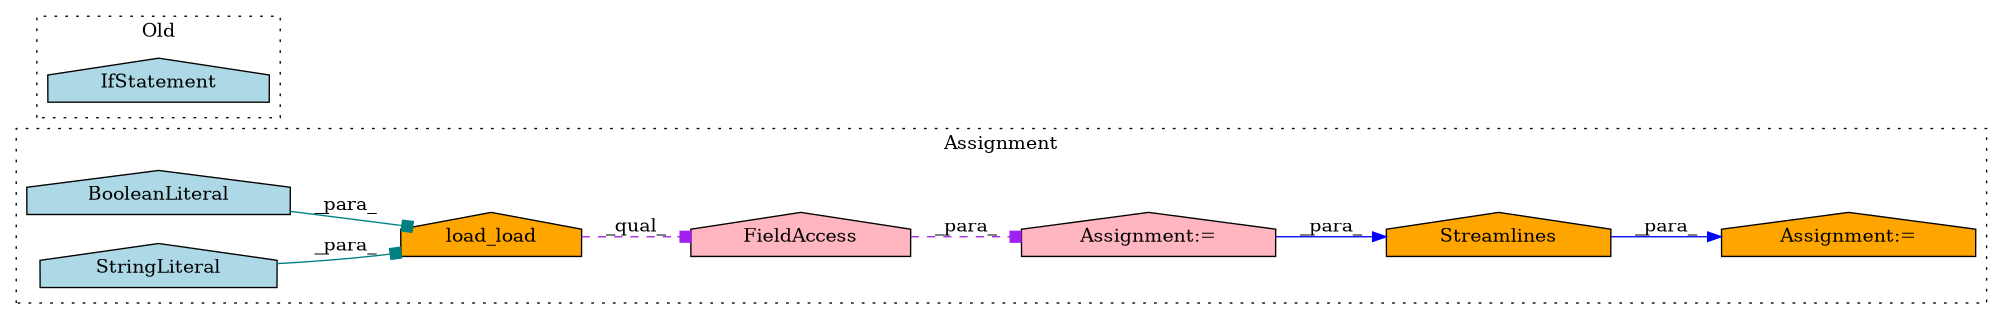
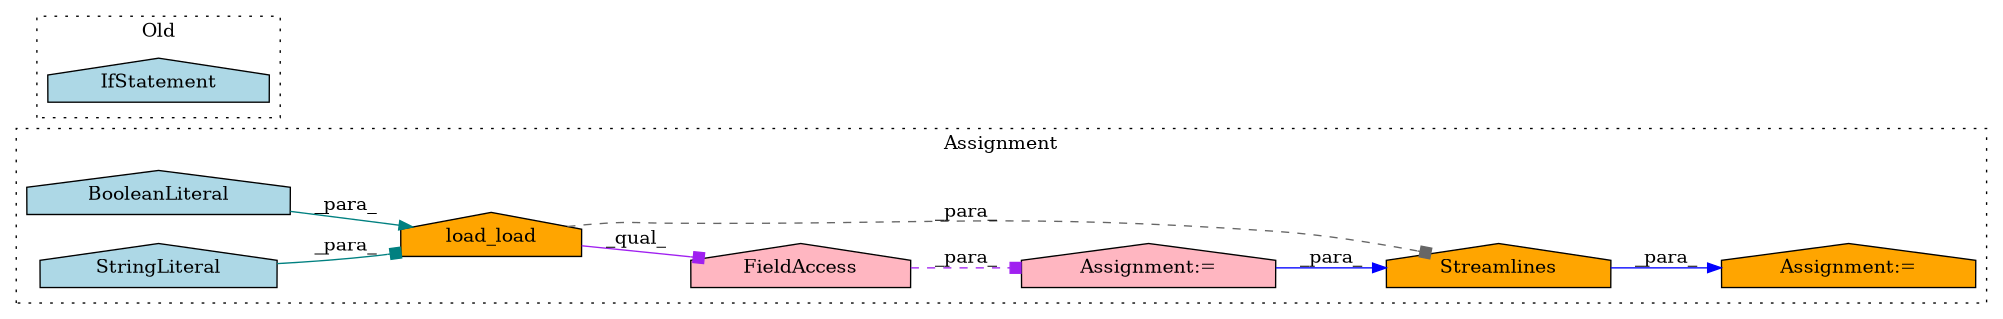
(345, 218) -> (345, 218)
none -> (993, 221)
(630, 237) -> (636, 251)
